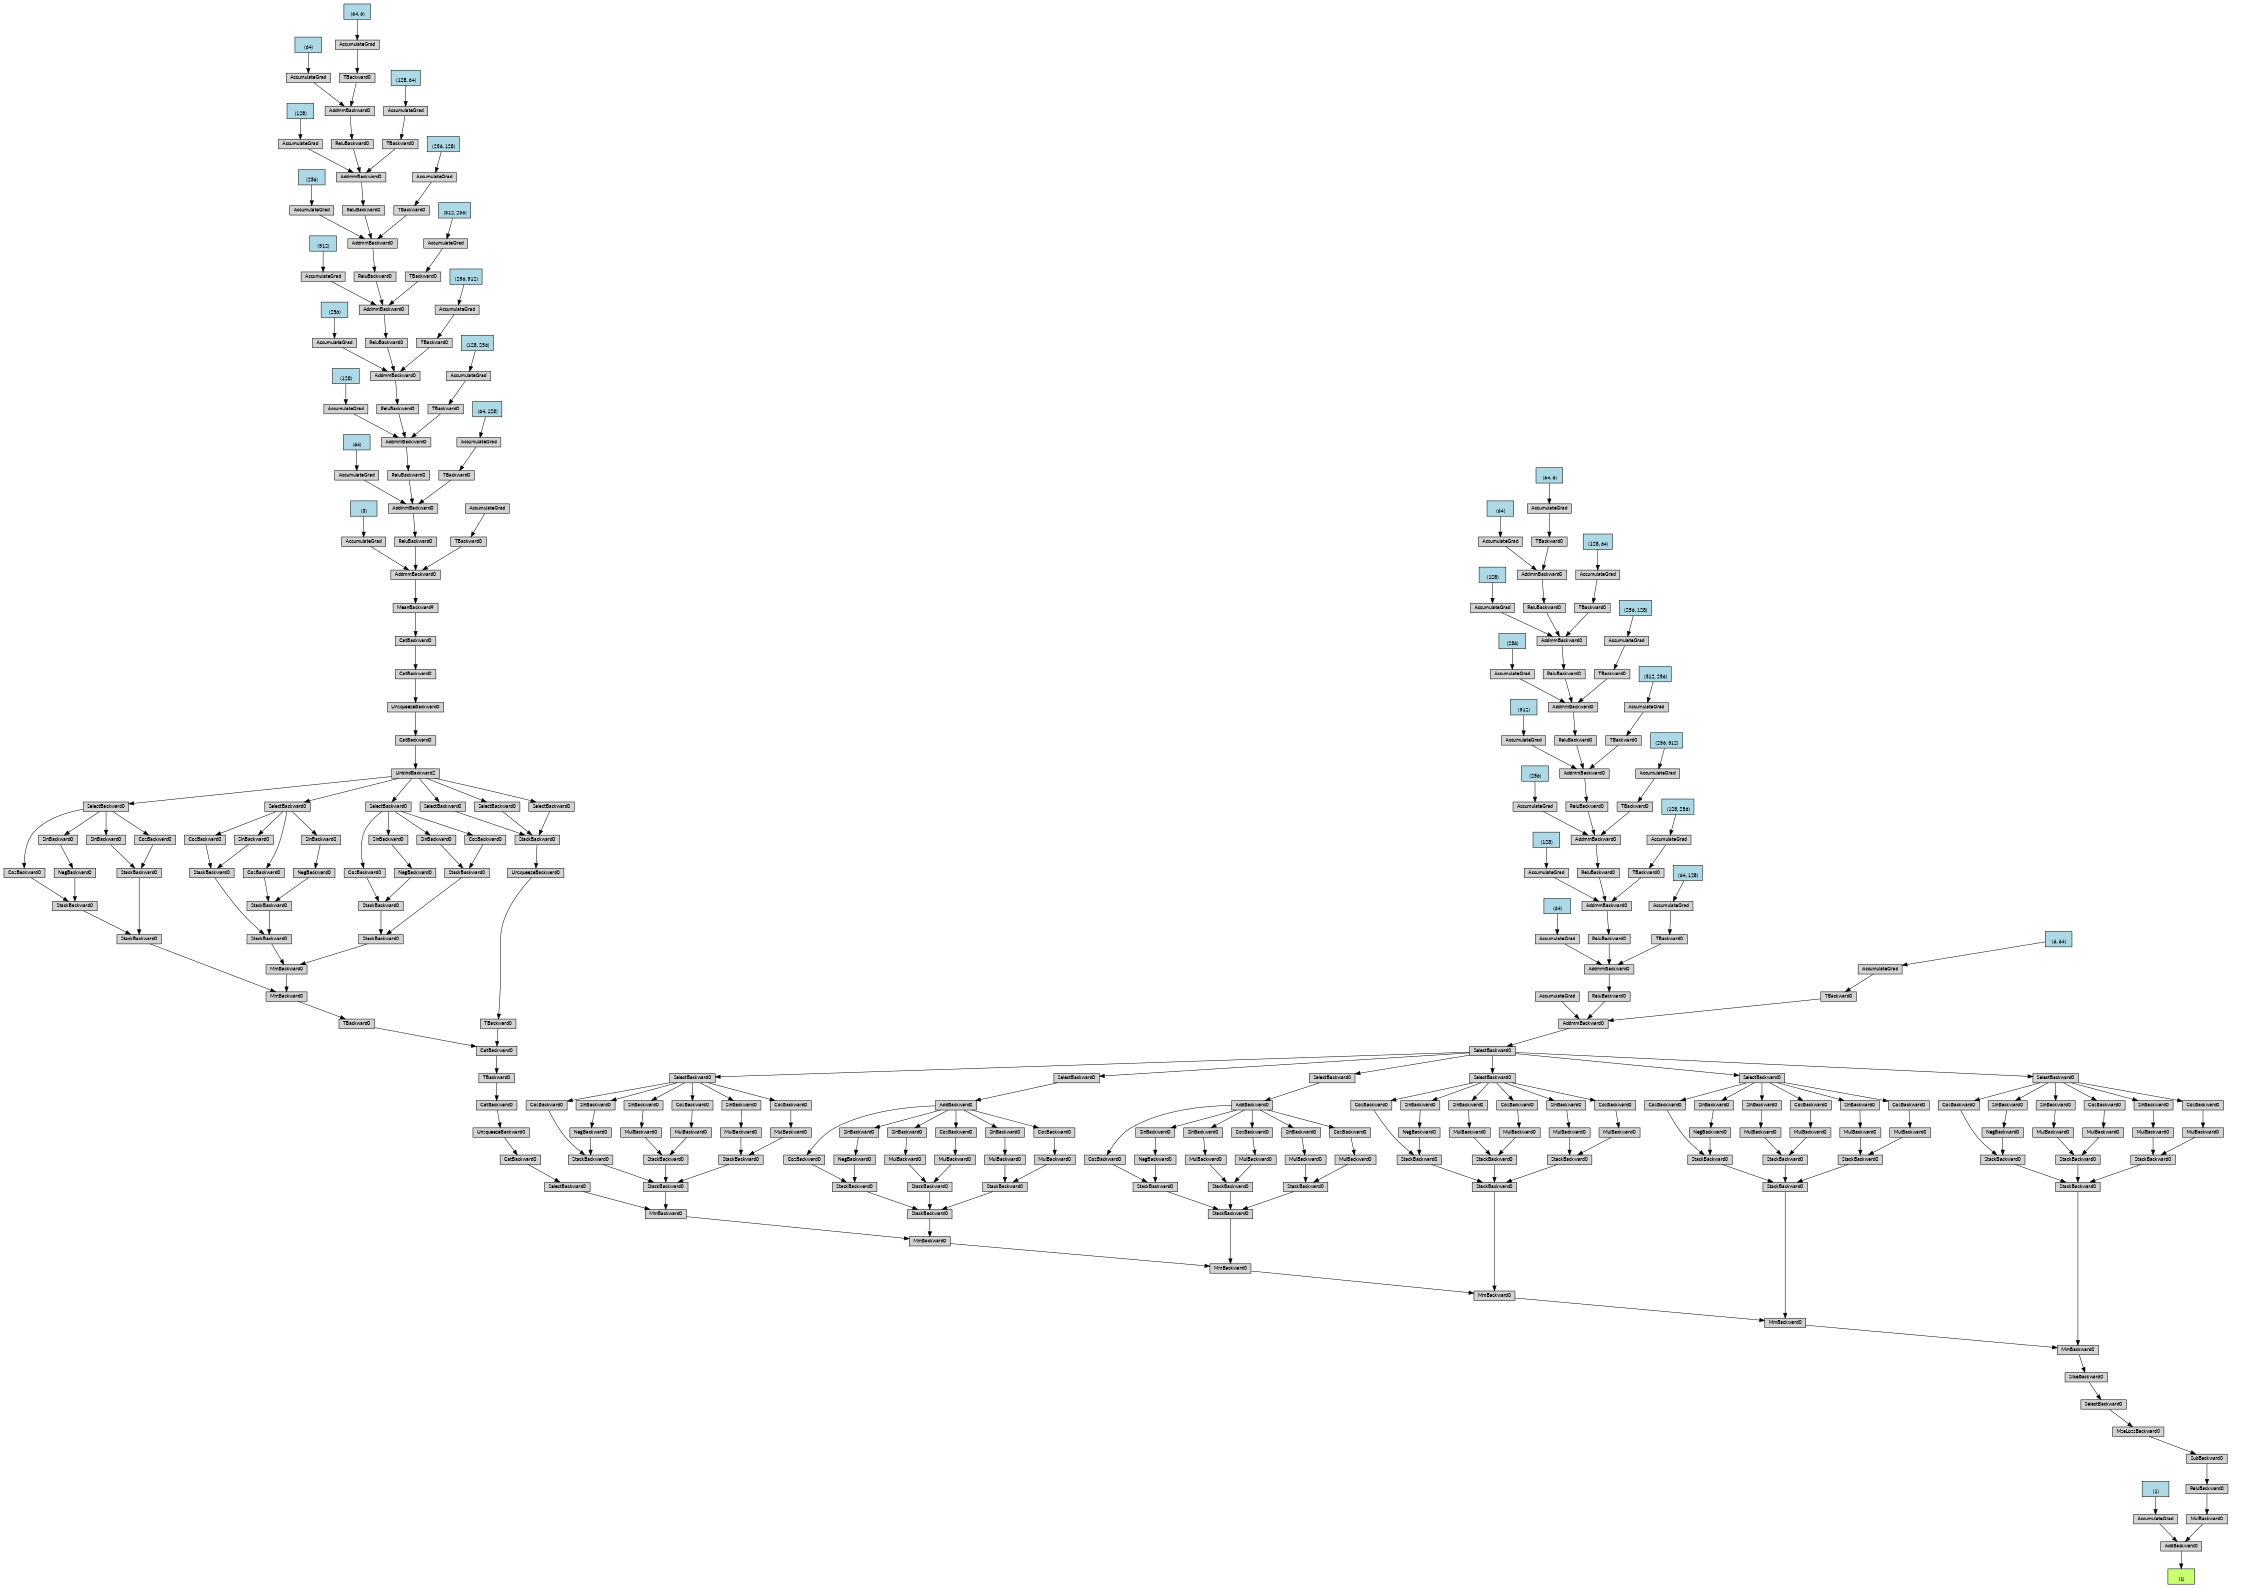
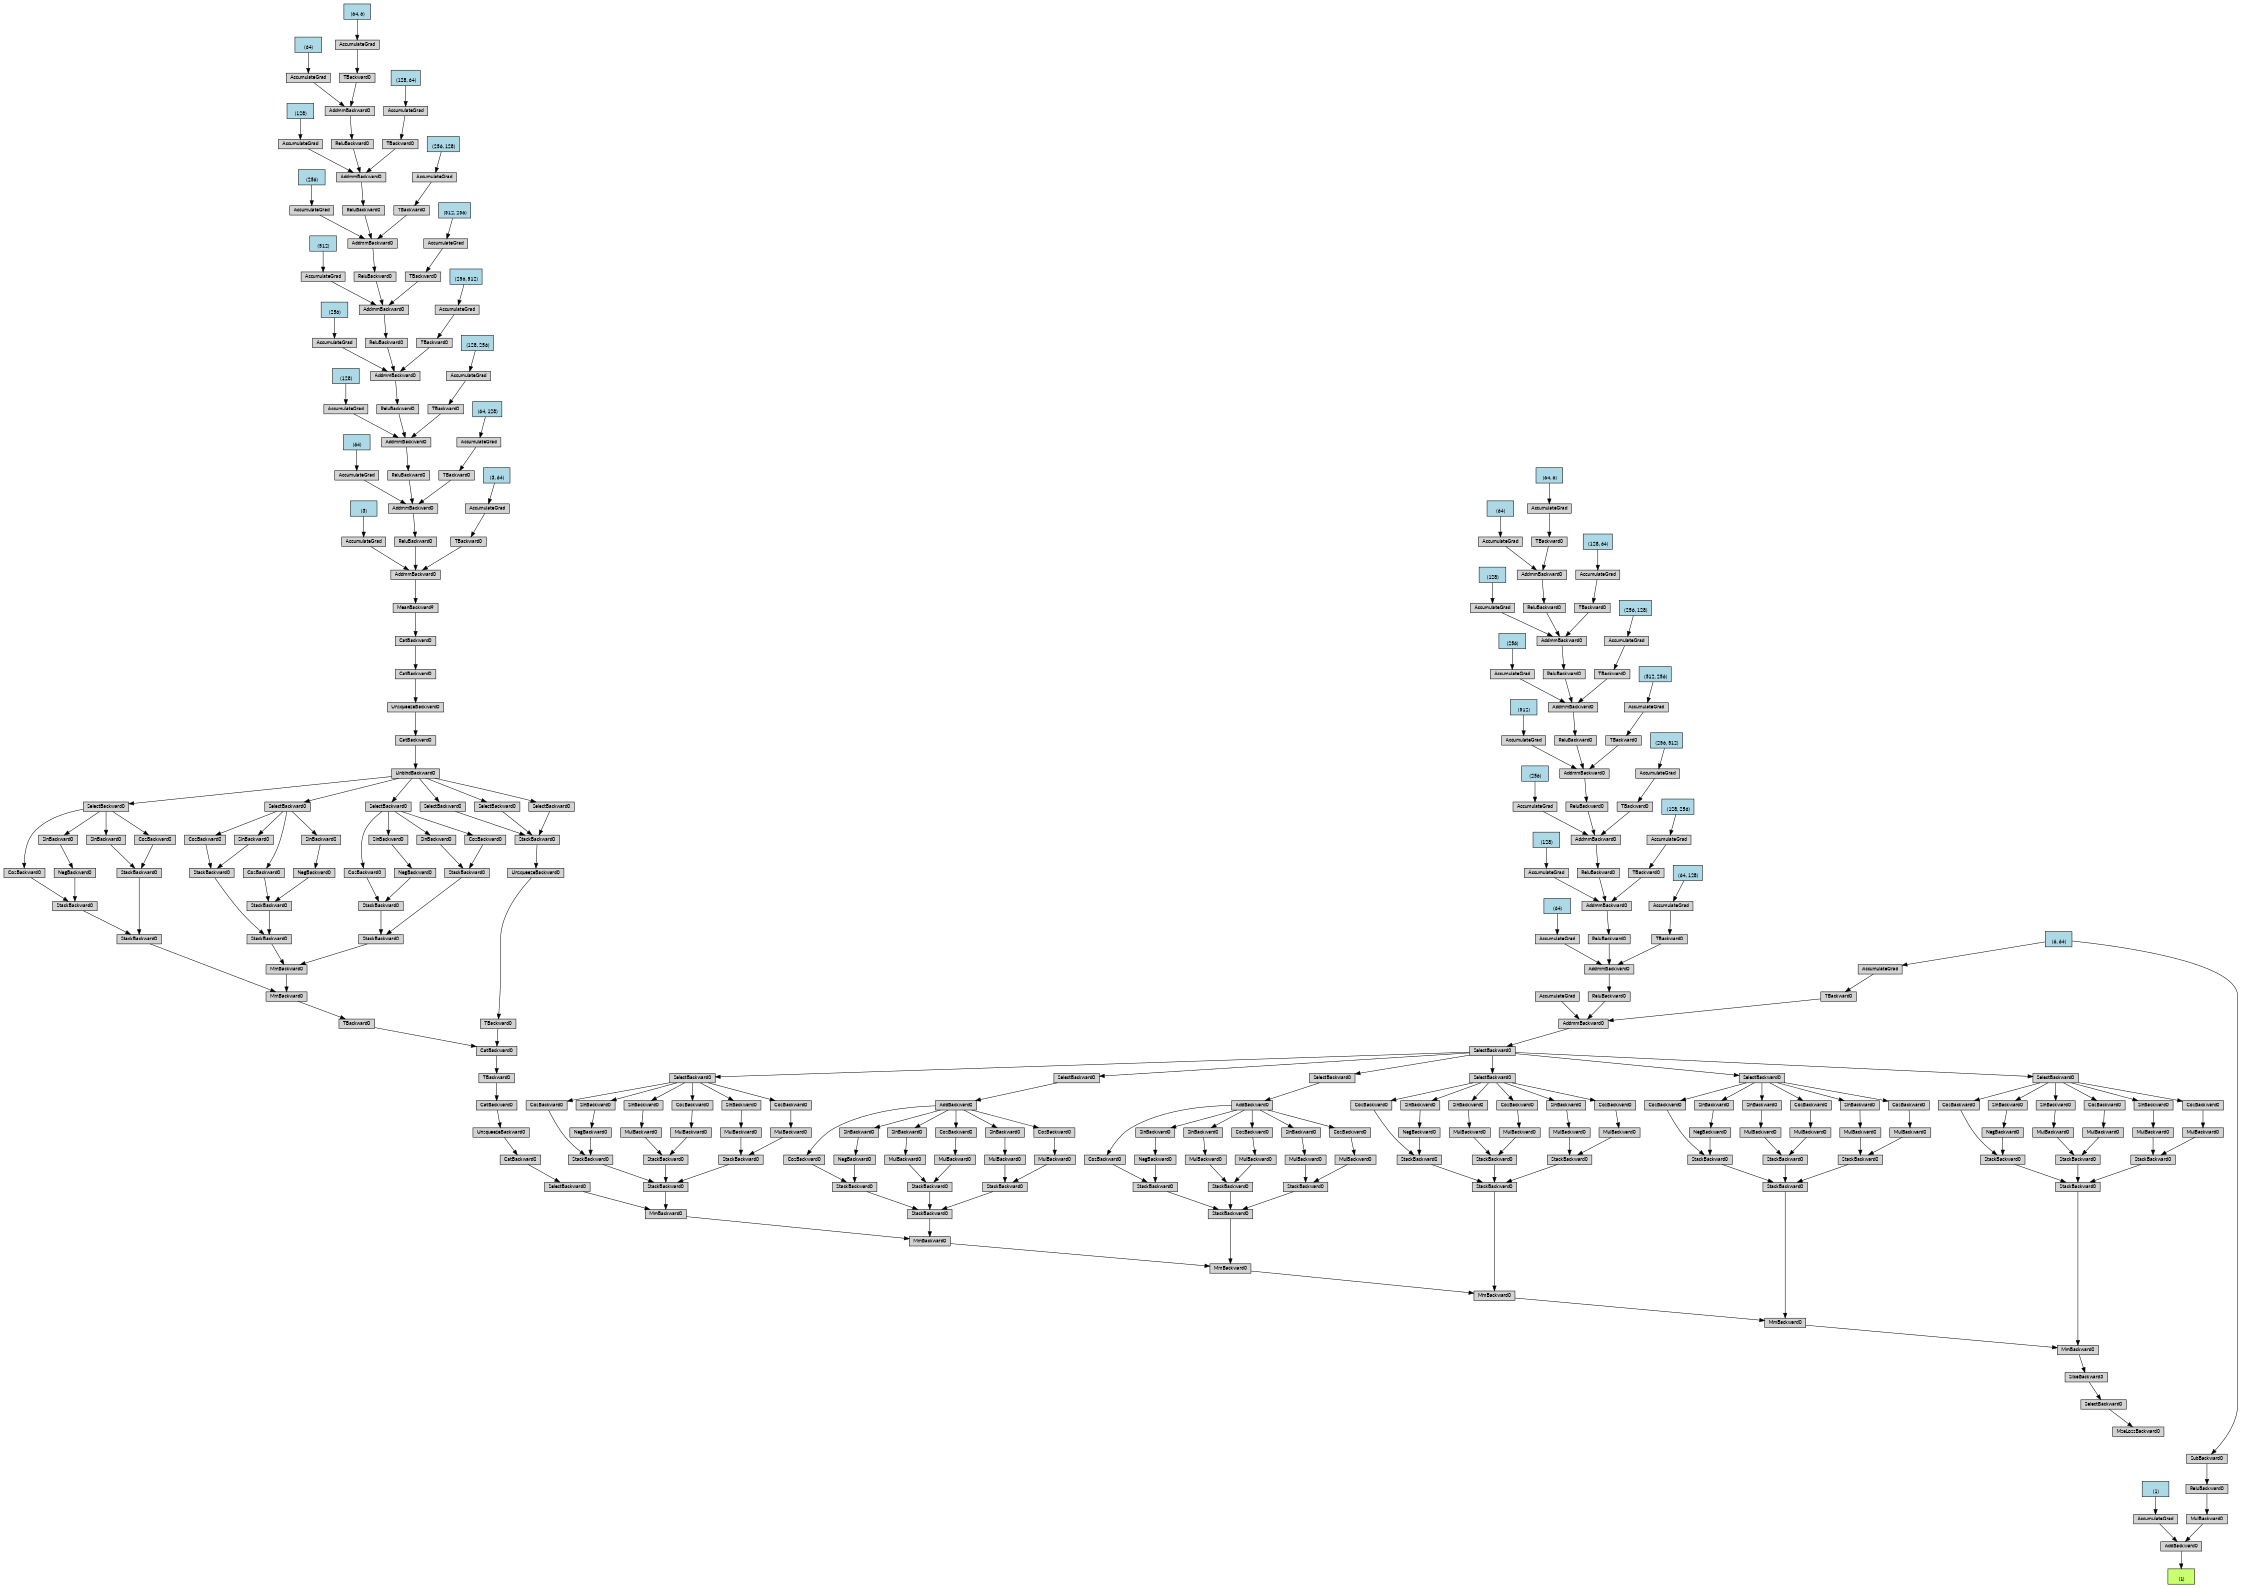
none -> (497, 475)
(416, 774) -> (416, 774)
(2086, 1377) -> (2086, 1377)
(2170, 1444) -> (2238, 1136)
